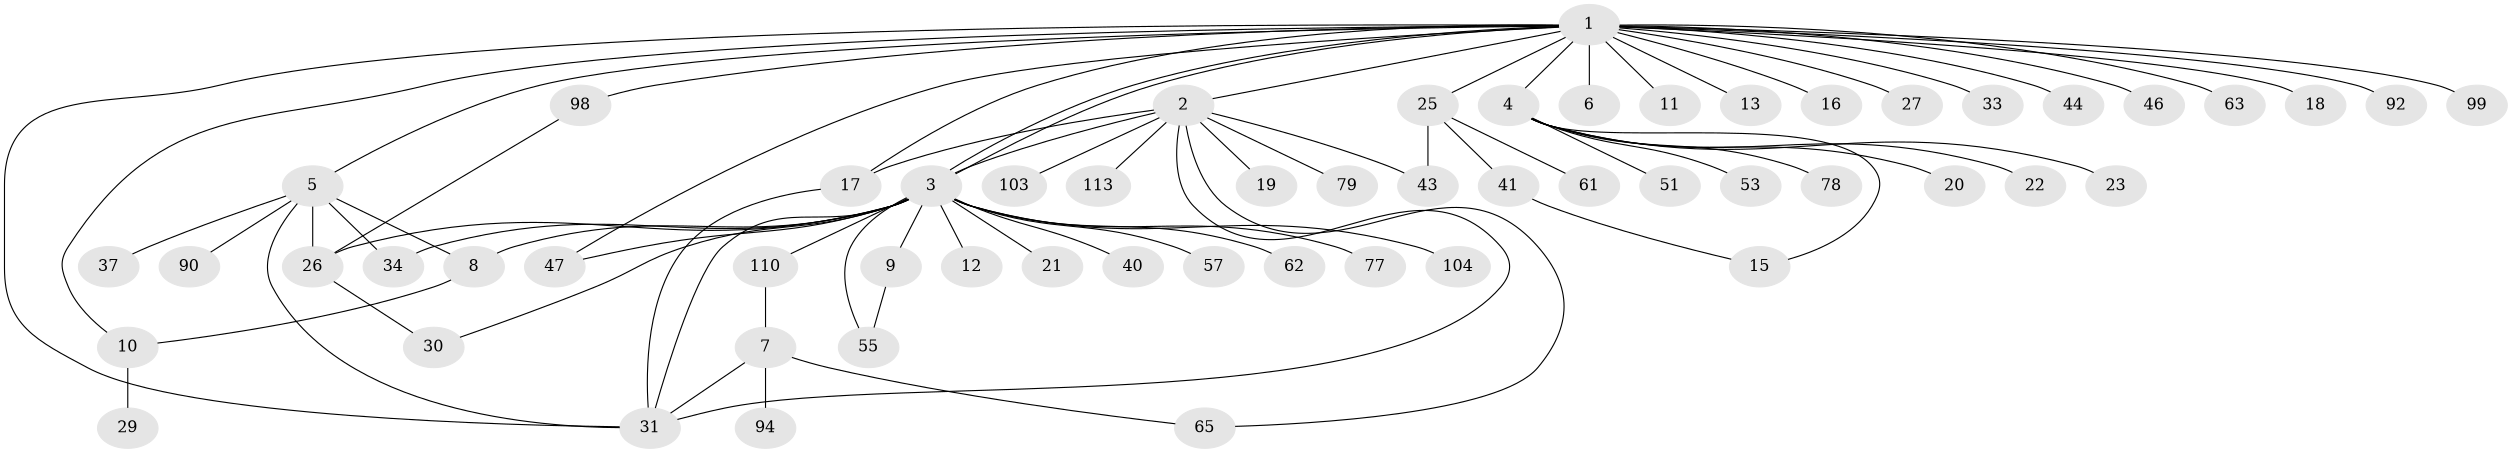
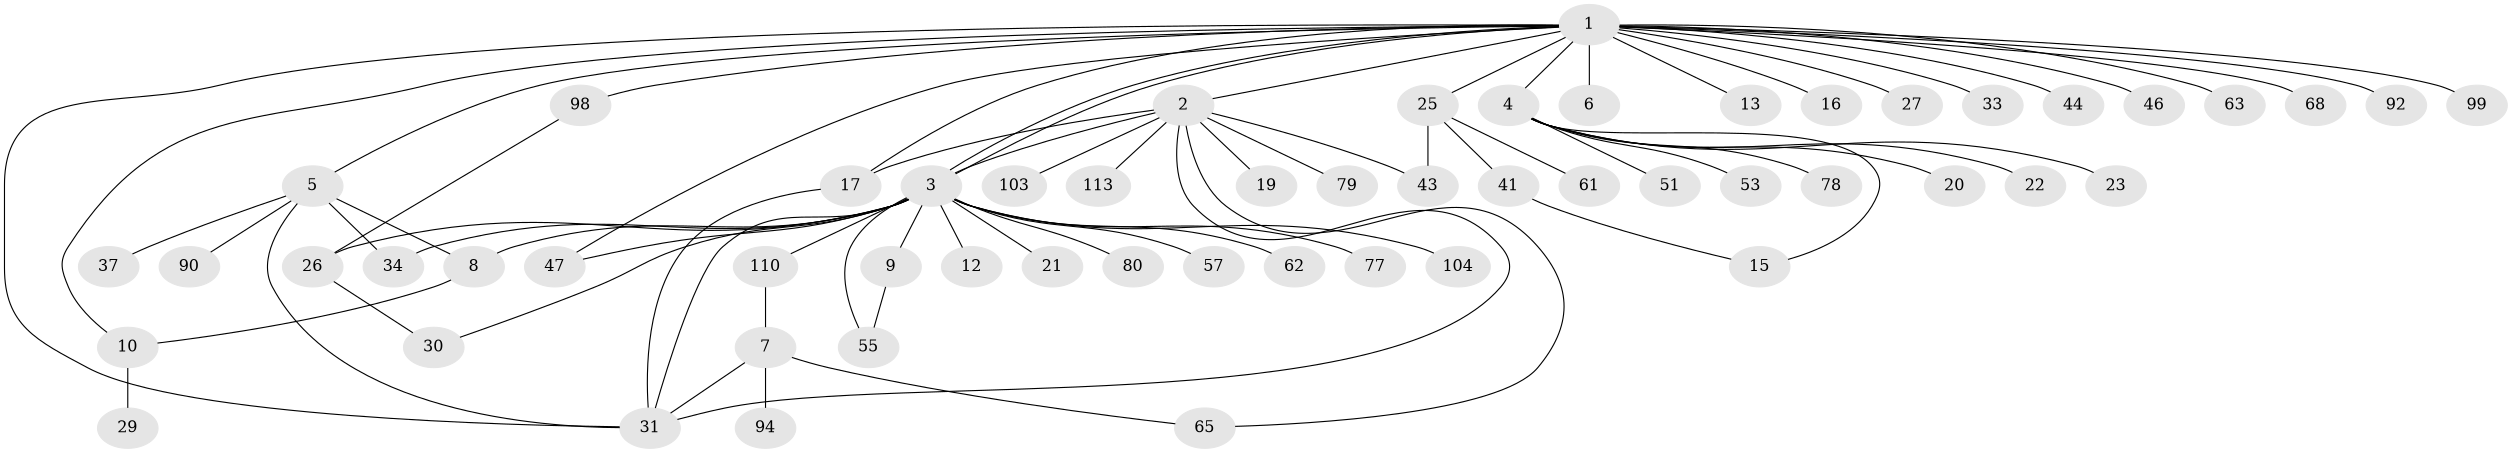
(1670, 105) -> none
(2316, 105) -> (2316, 105)
(313, 227) -> none
(1133, 267) -> (1133, 267)
